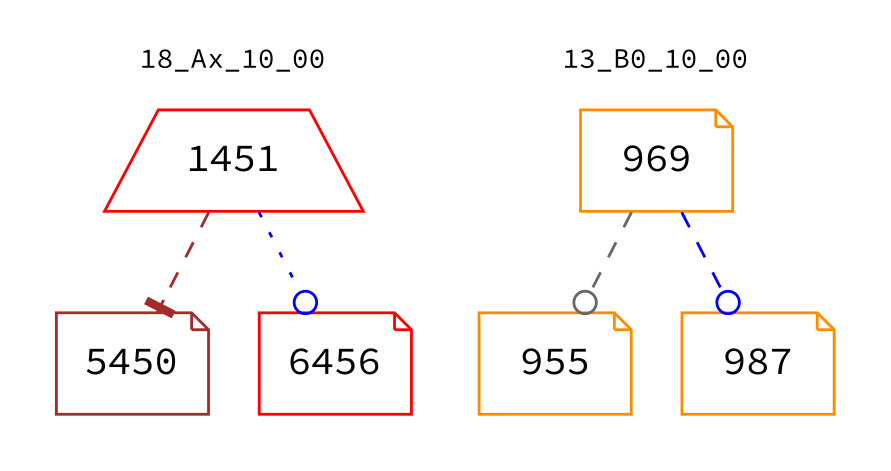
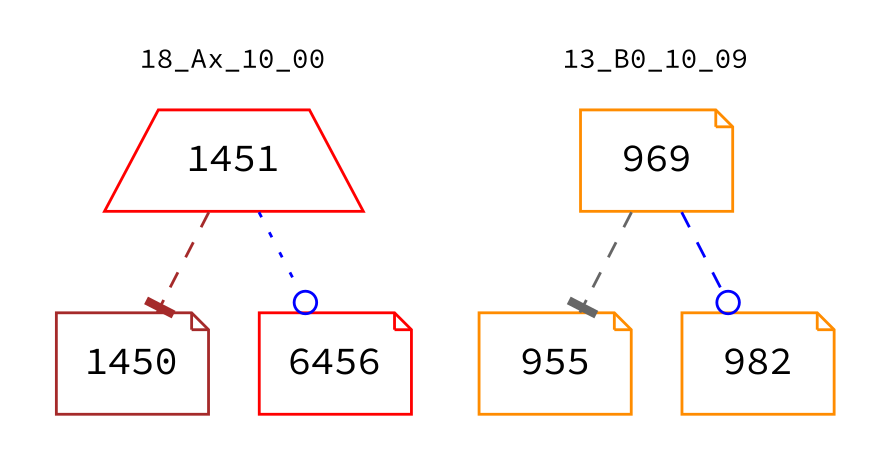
(657, 61) -> (657, 61)
(611, 252) -> (609, 256)
(132, 364) -> (132, 364)
(758, 364) -> (758, 364)
